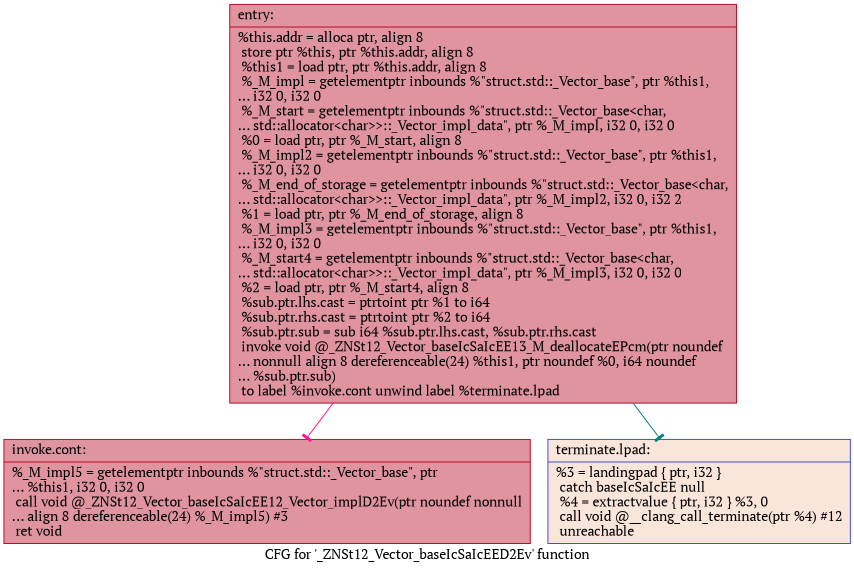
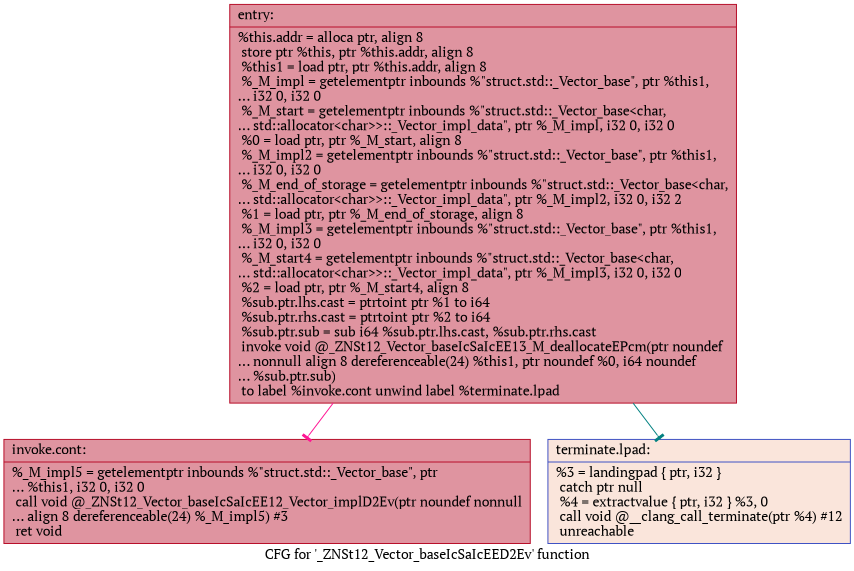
(631, 488) -> (599, 488)
